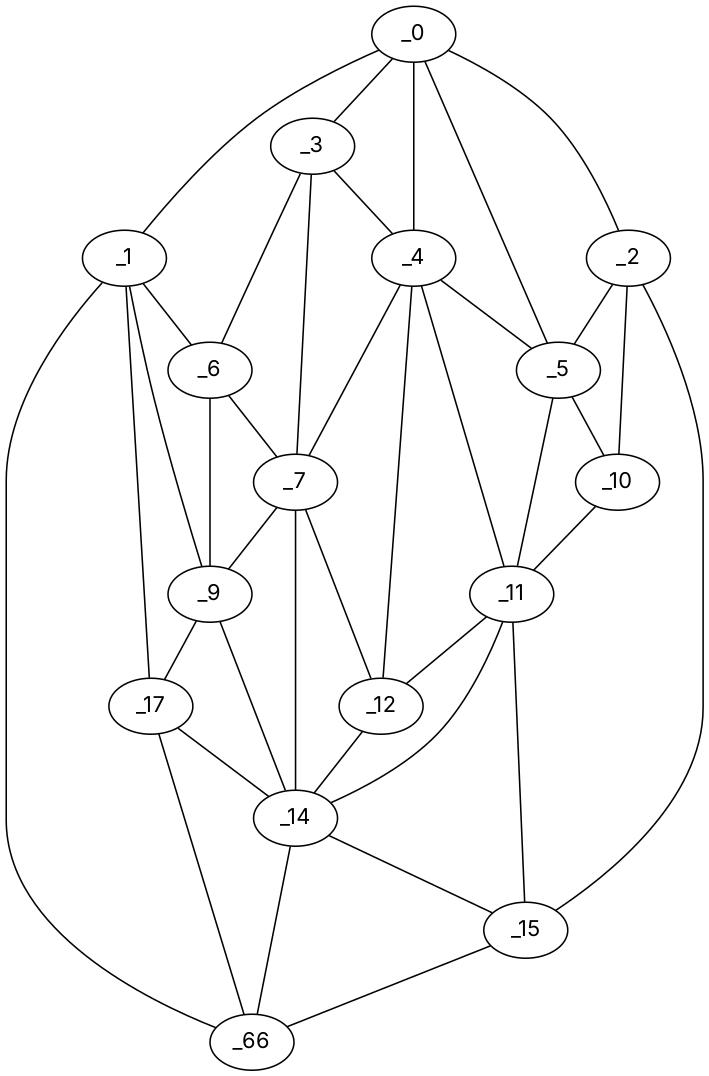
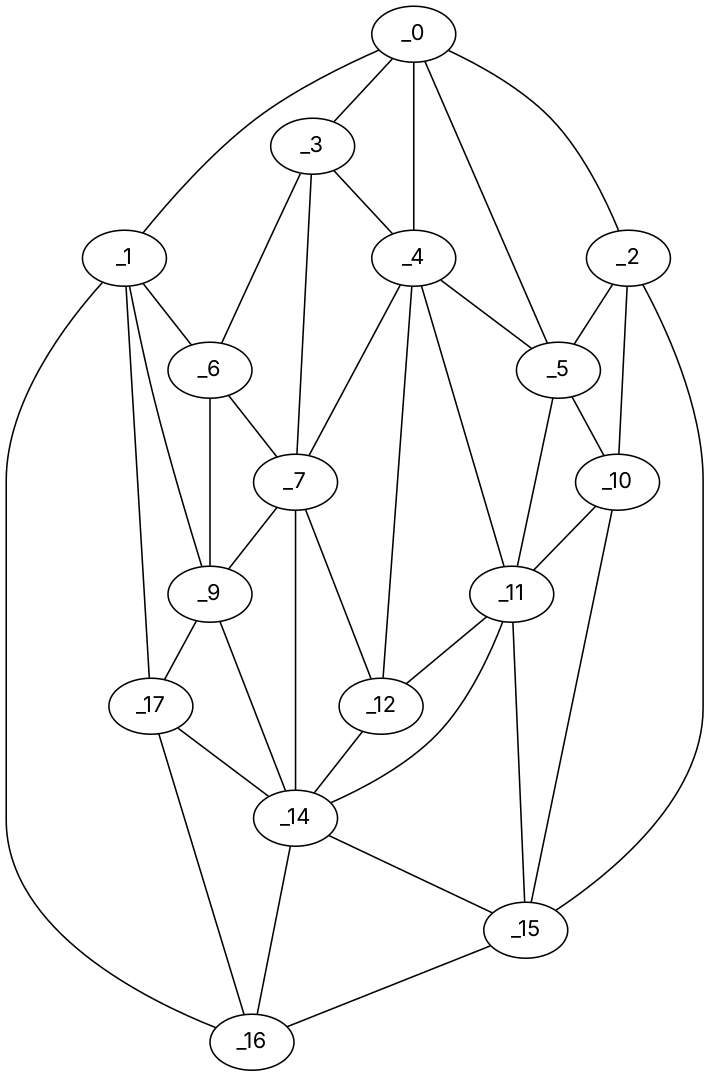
none -> (572, 706)
(252, 1042) -> (252, 1042)
